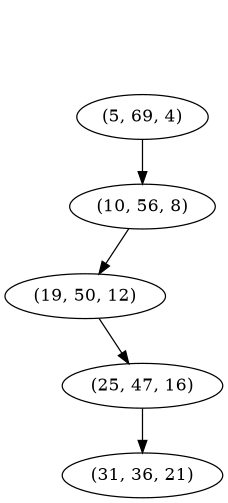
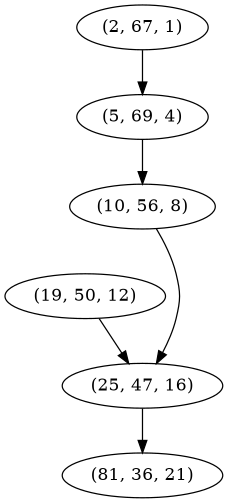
none -> (142, 27)
(117, 246) -> (179, 290)
(142, 475) -> (142, 475)
